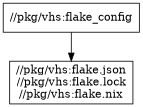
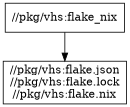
(71, 18) -> (65, 18)
